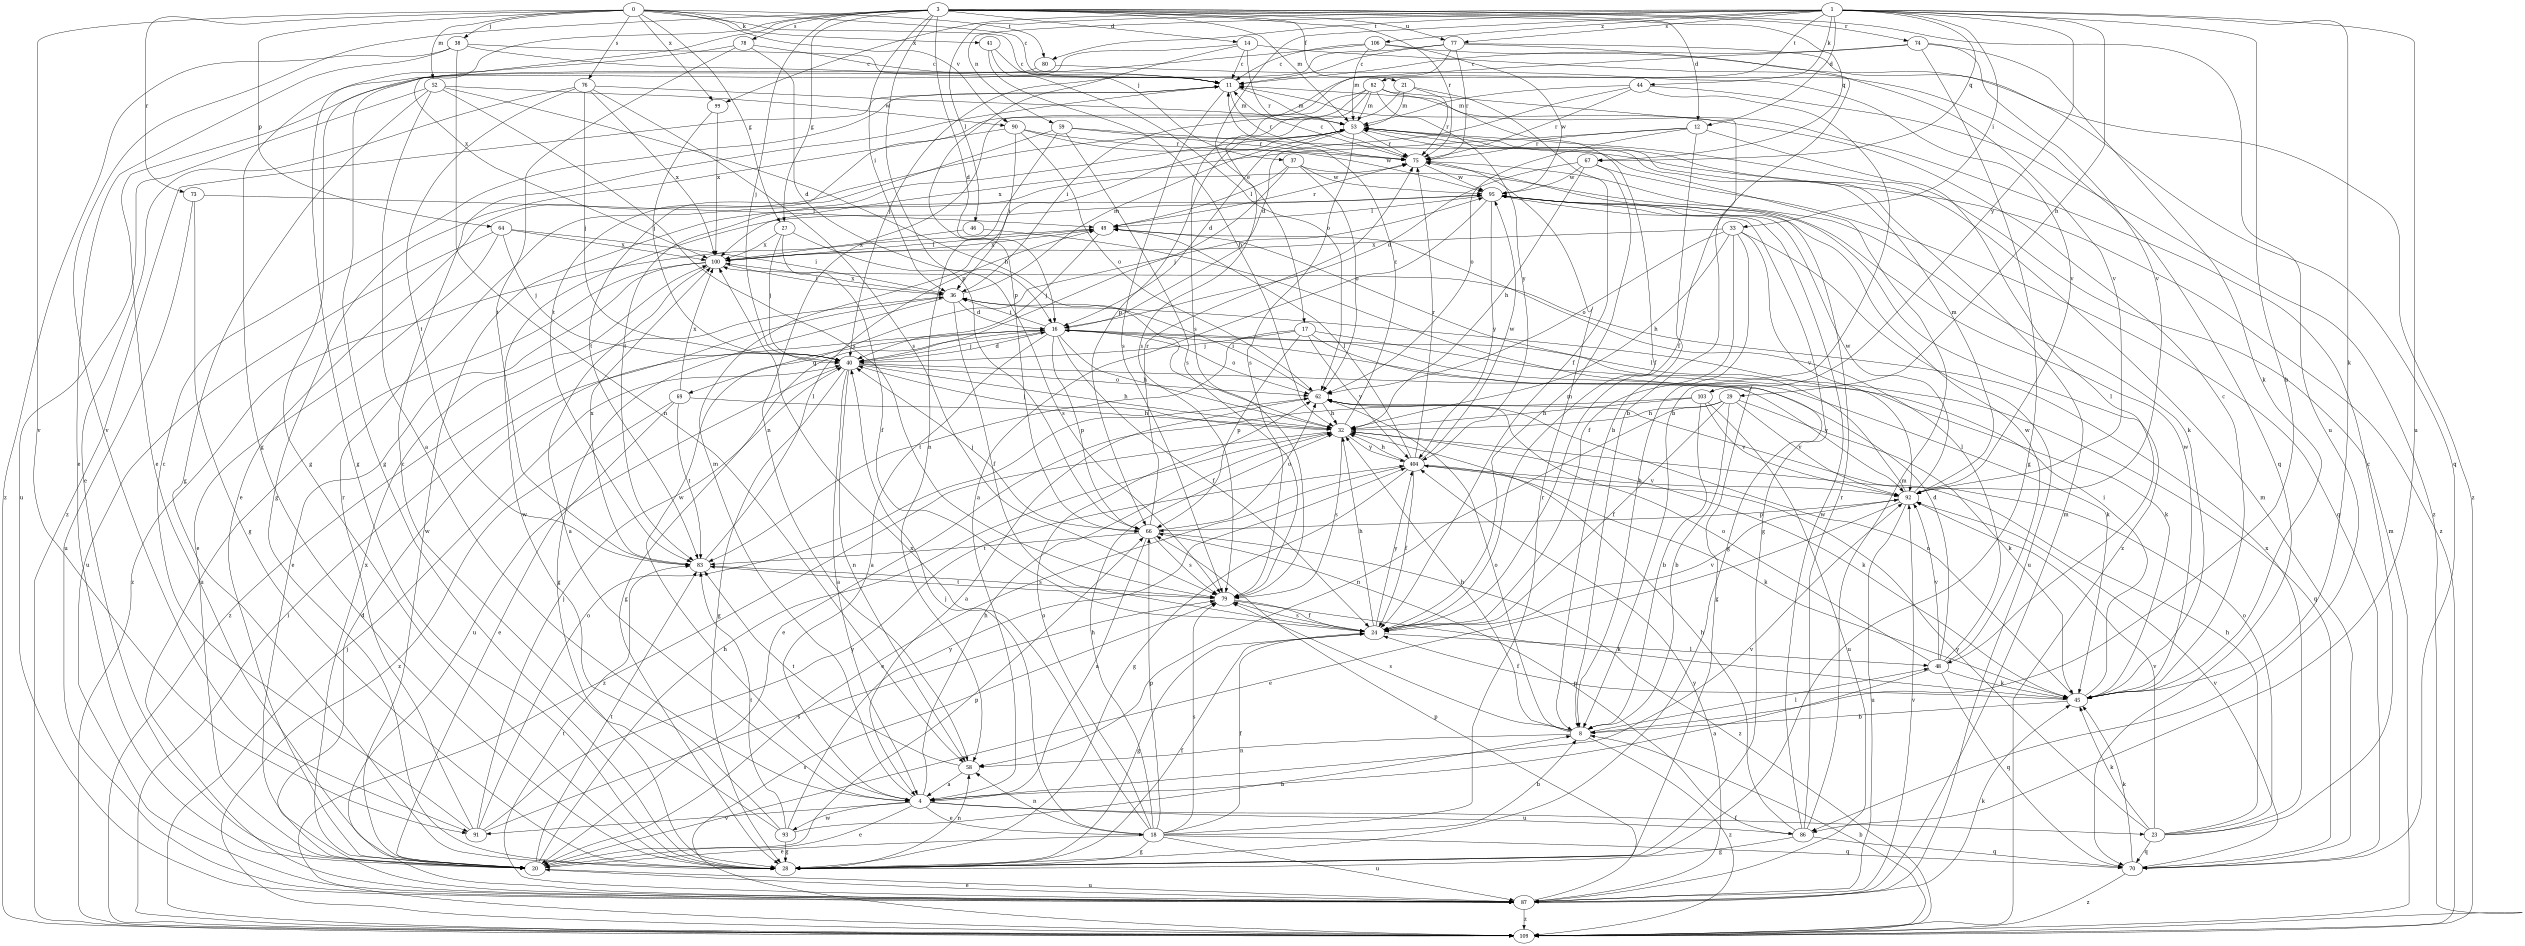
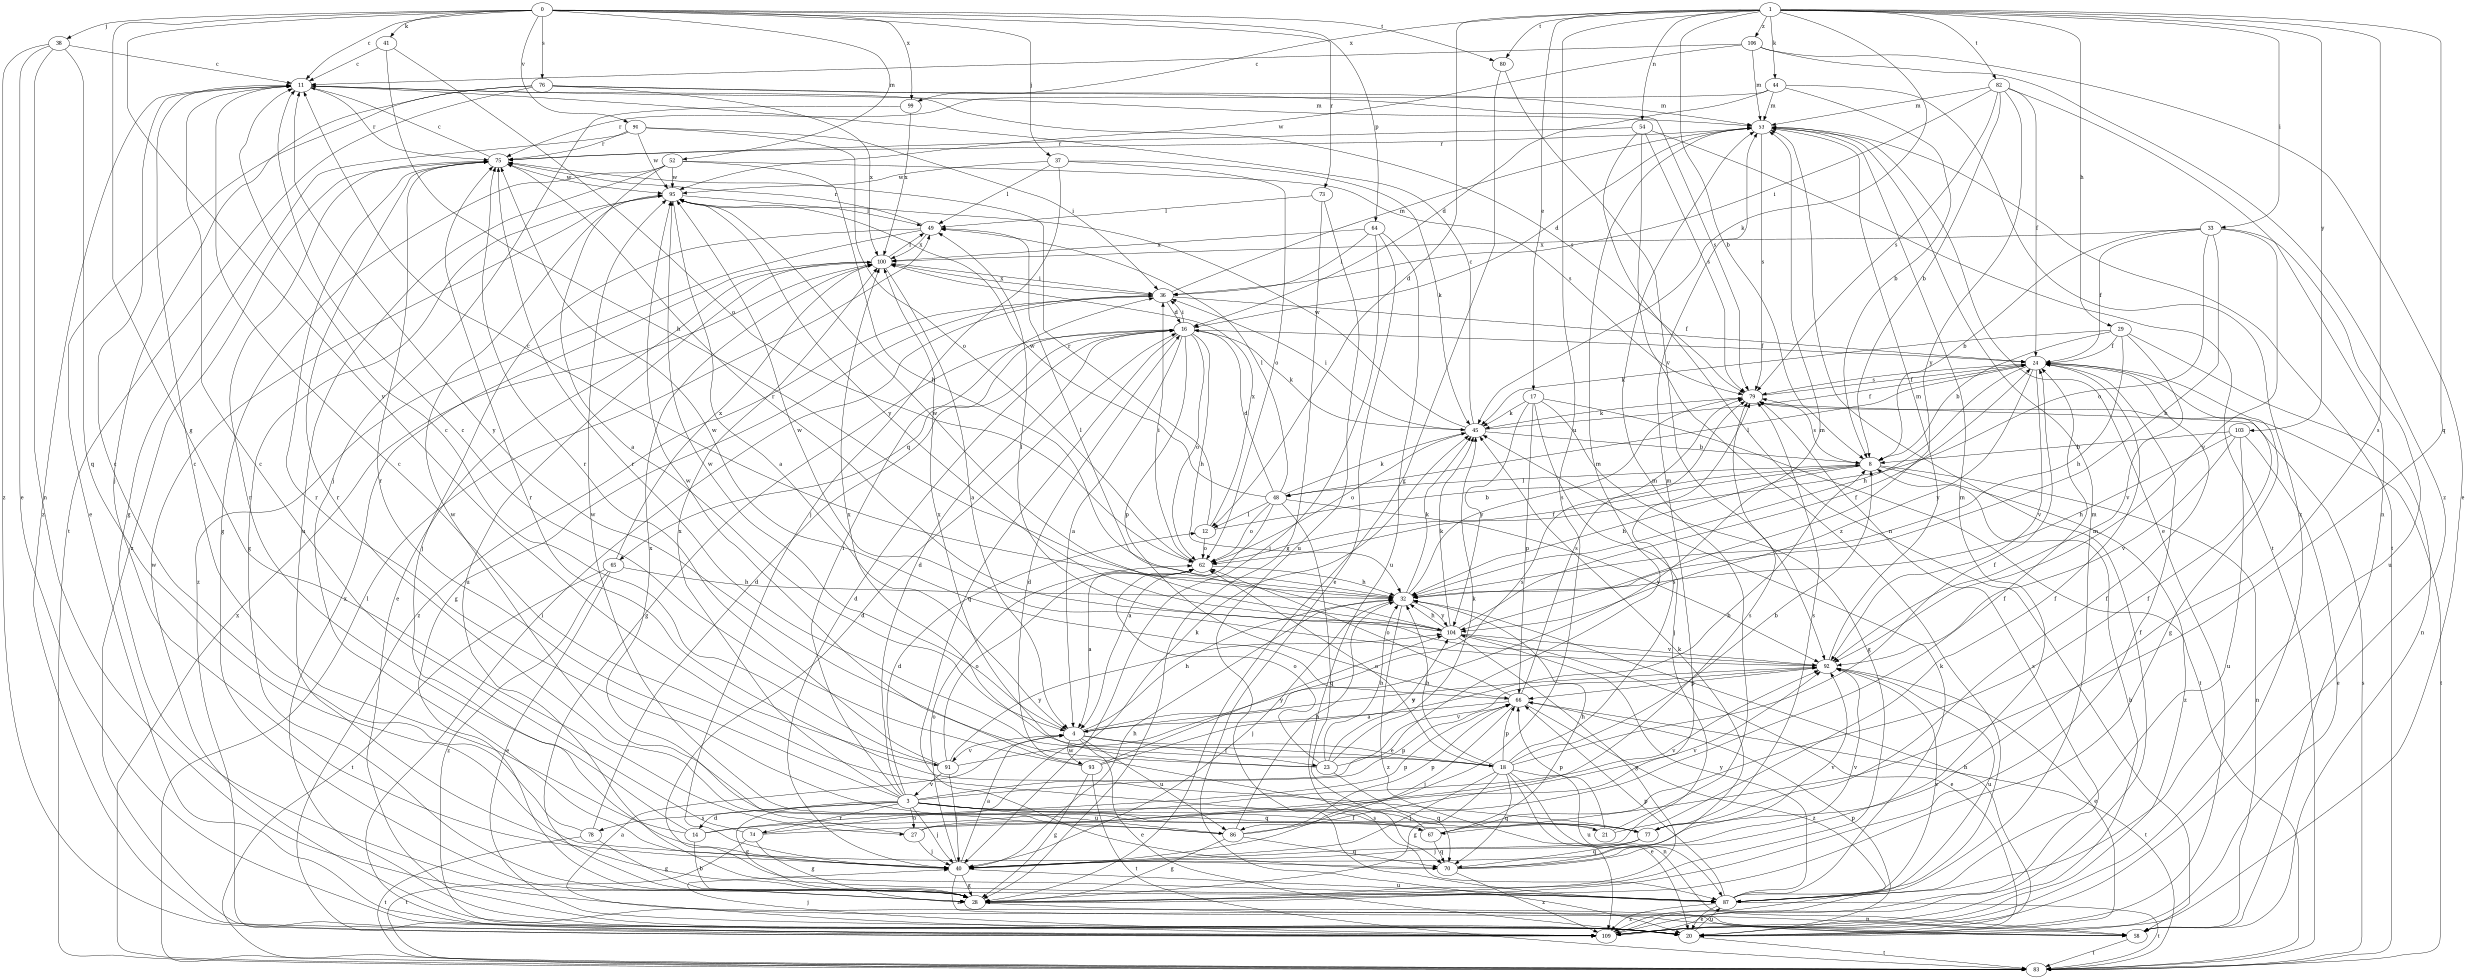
(1408, 27) -> (1375, 818)
(723, 99) -> (672, 176)
(812, 127) -> (915, 818)
(1062, 127) -> (1642, 127)
(115, 169) -> (929, 783)
(973, 228) -> none
(1148, 346) -> (714, 431)
(954, 347) -> none
(2056, 355) -> (1243, 514)
(680, 397) -> (614, 565)
(1570, 397) -> (2148, 599)
(311, 464) -> (701, 869)
(1414, 464) -> (1451, 633)
(2369, 464) -> (494, 431)
(1496, 565) -> (1554, 515)
